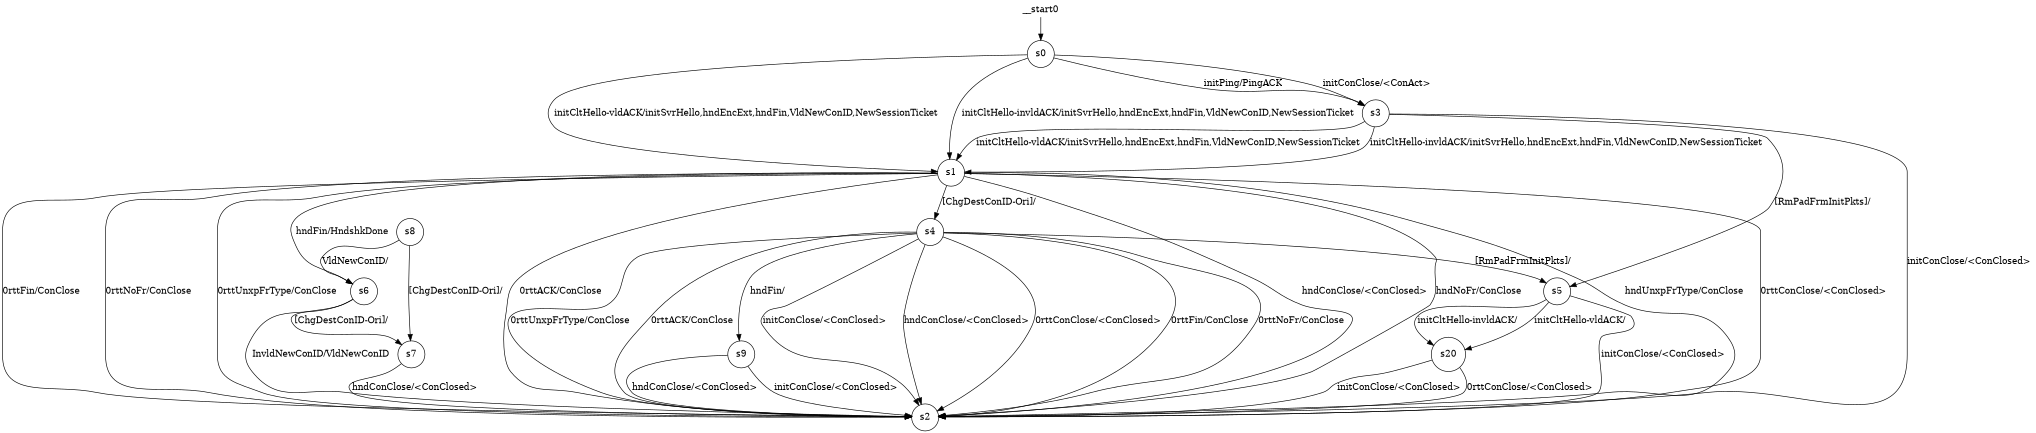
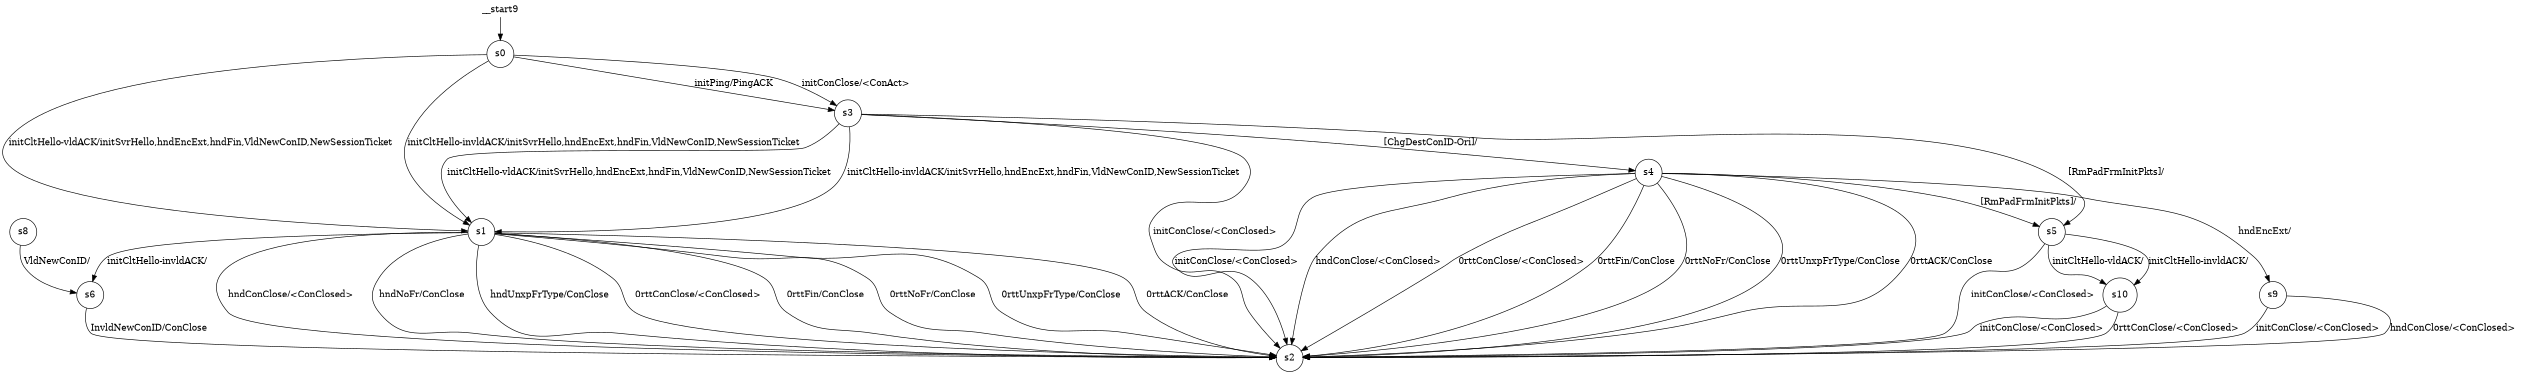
(1041, 10) -> (500, 10)
(942, 199) -> (1246, 137)
(343, 232) -> (159, 262)
(769, 291) -> (2266, 232)
(322, 354) -> (151, 328)
(411, 354) -> none
(1448, 354) -> (2120, 295)
